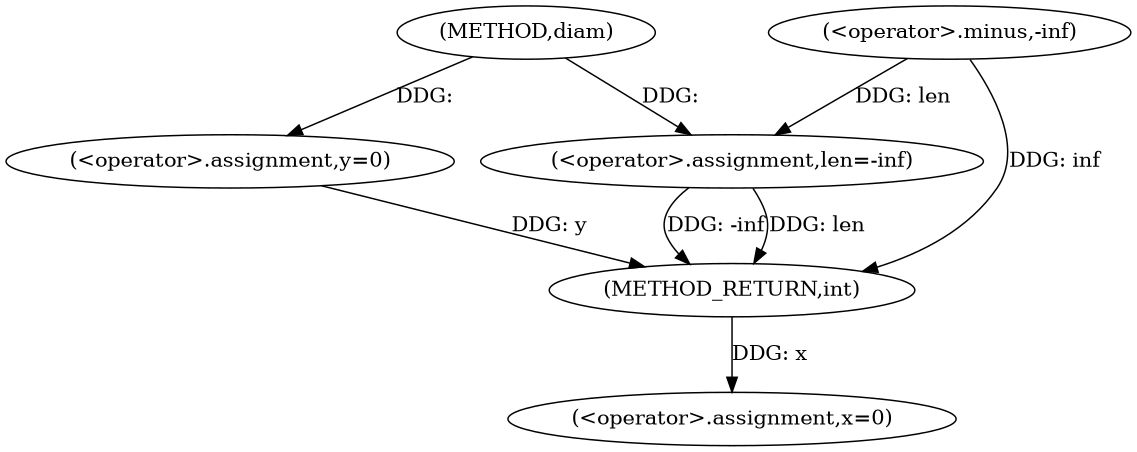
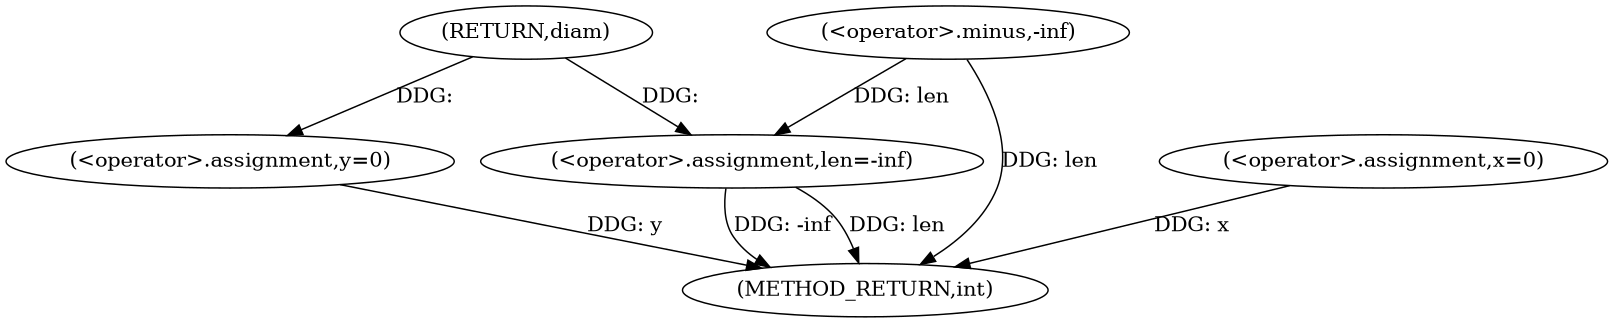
(526, 33) -> (526, 33)
(1055, 161) -> (1050, 161)
(732, 347) -> (1130, 225)
